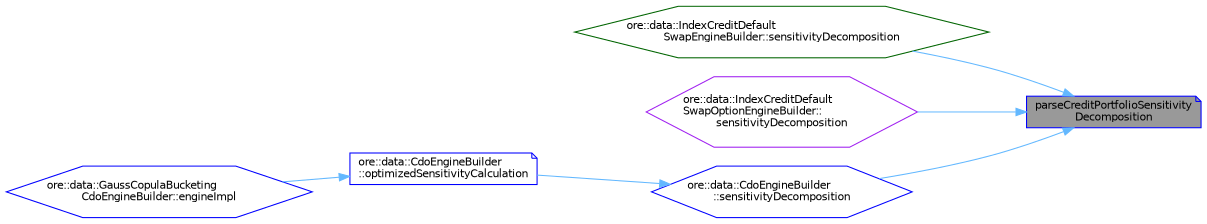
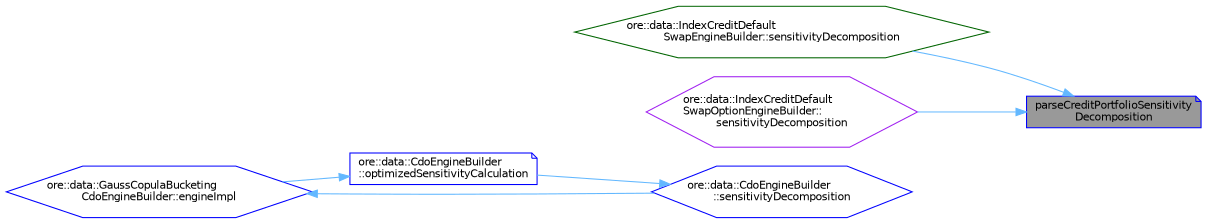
(973, 160) -> (486, 194)
